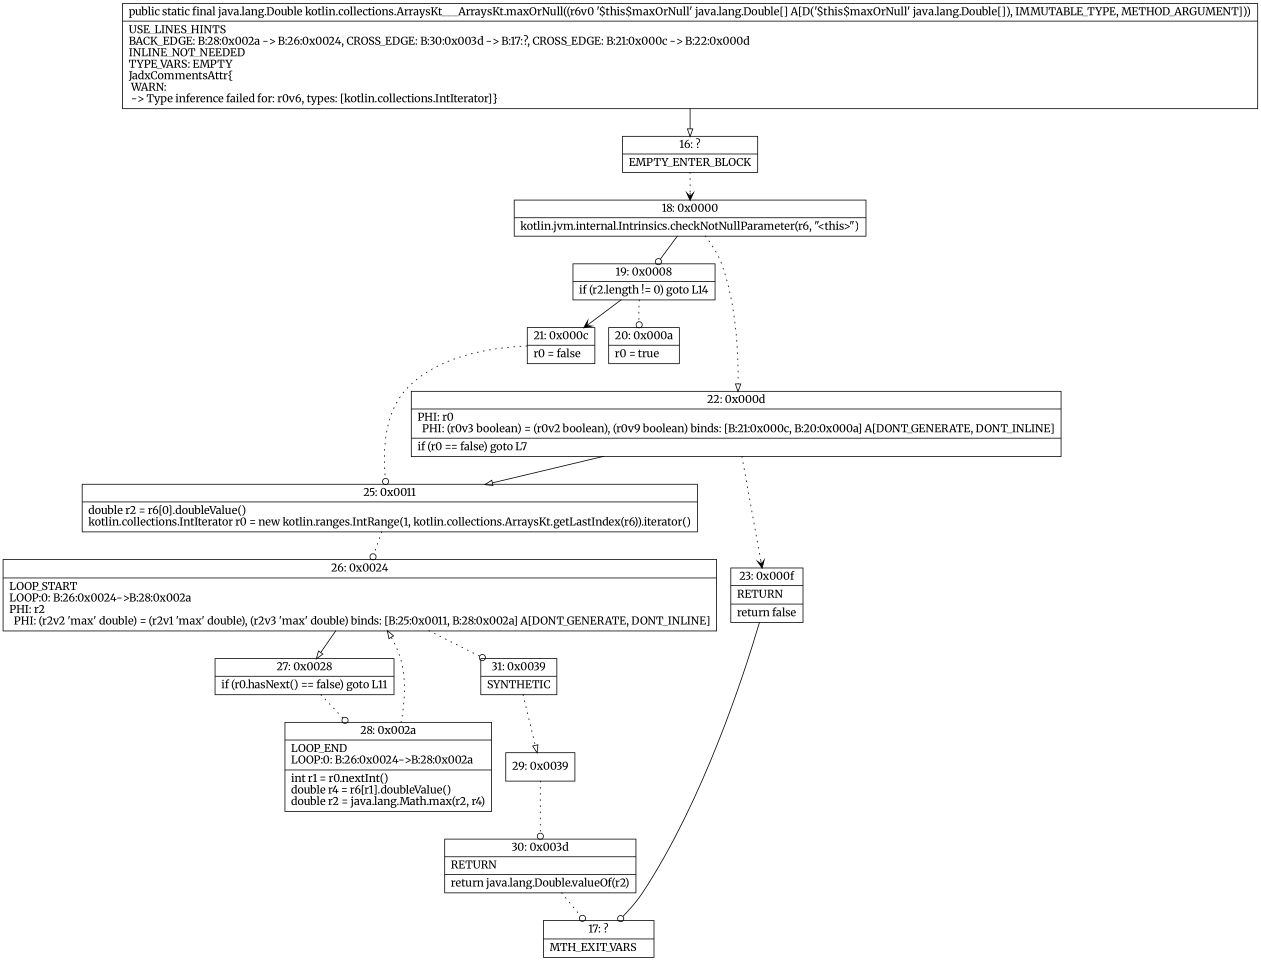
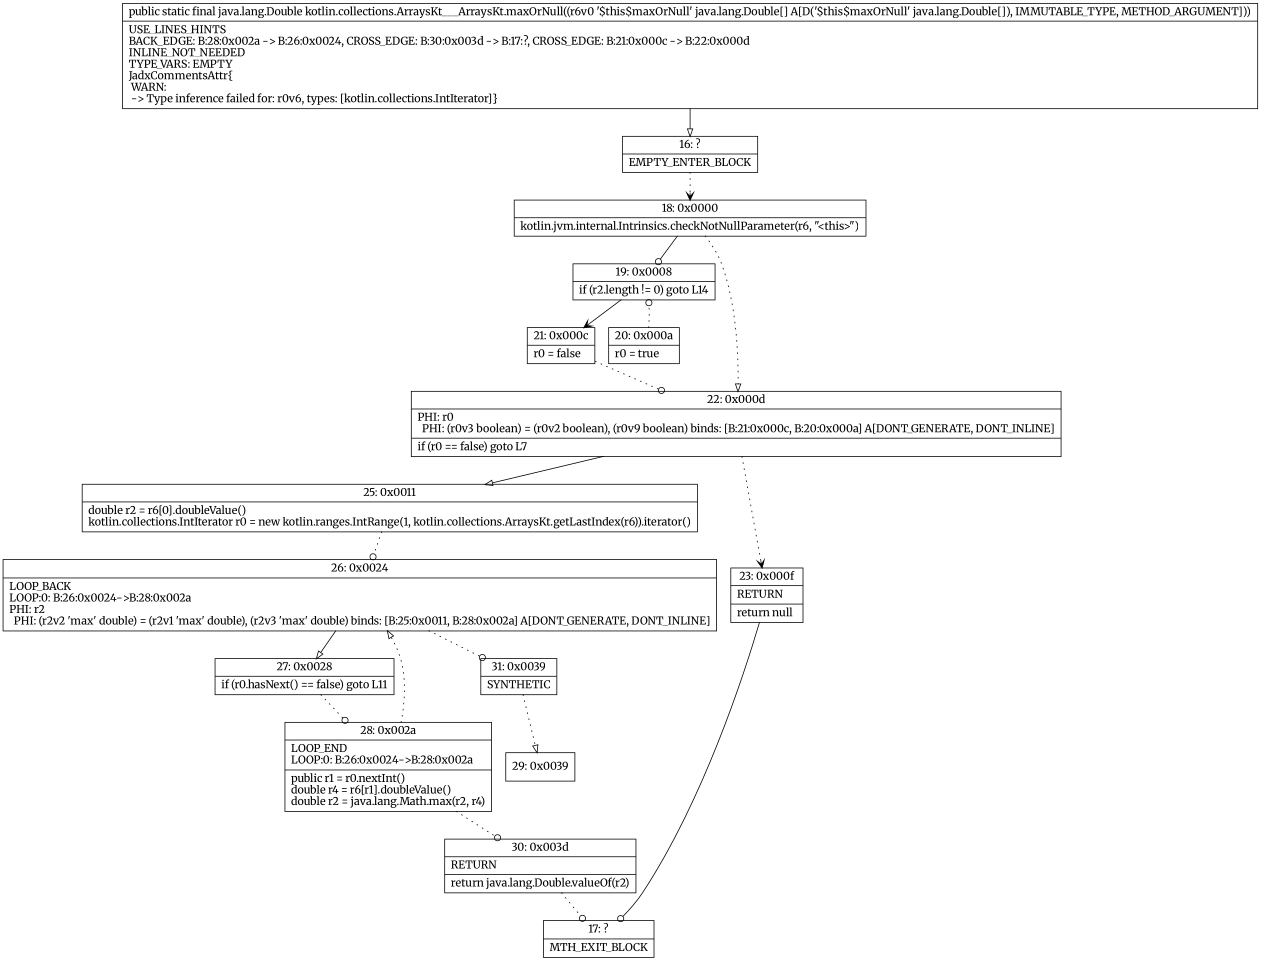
(639, 311) -> (649, 317)
(420, 377) -> (627, 375)
(43, 587) -> (40, 587)
(767, 613) -> (765, 613)
(340, 779) -> (348, 779)
(540, 807) -> (475, 824)
(593, 948) -> (599, 948)
